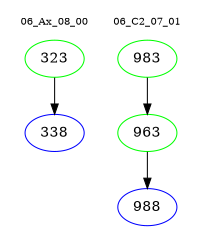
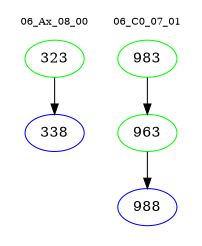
(147, 22) -> (147, 22)
